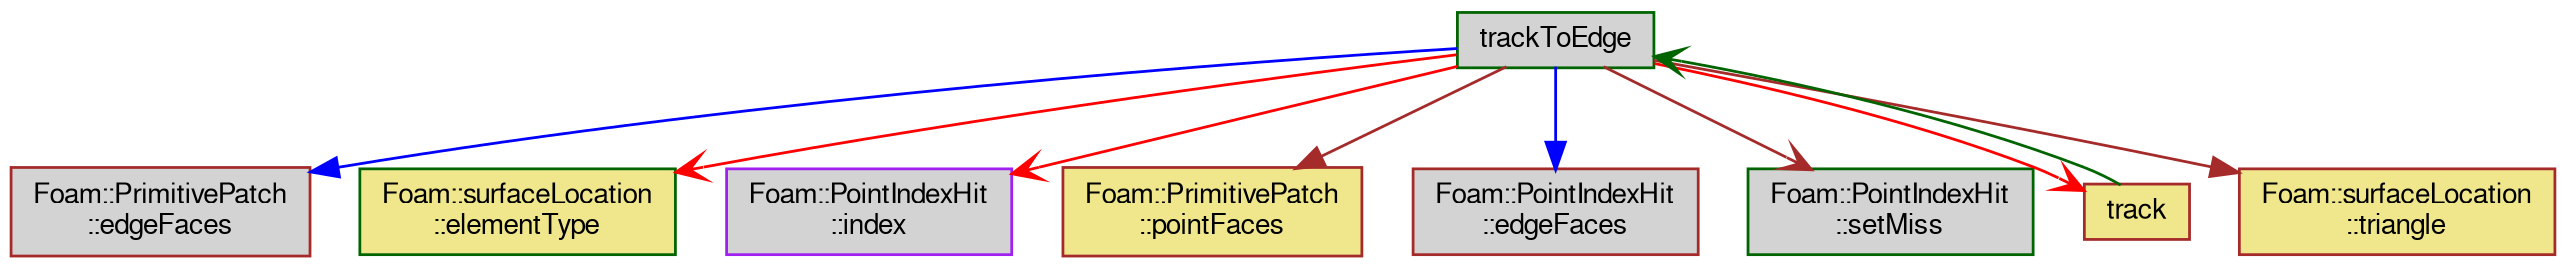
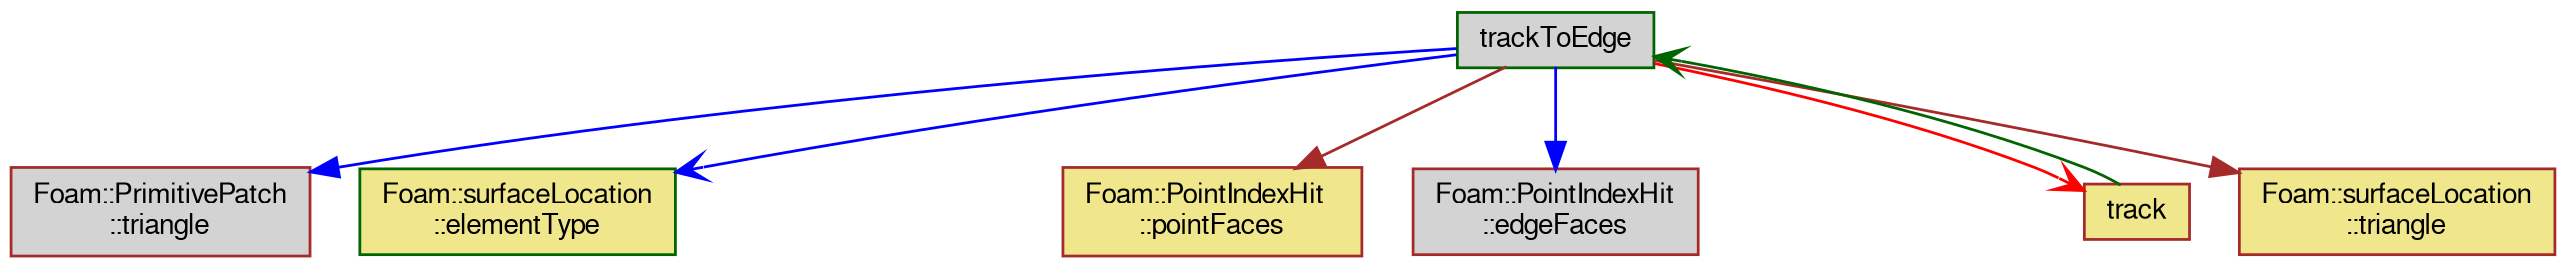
(1079, 106) -> (1079, 106)
(161, 212) -> (161, 212)
(869, 212) -> none
(1212, 212) -> (1212, 212)
(1891, 212) -> none
